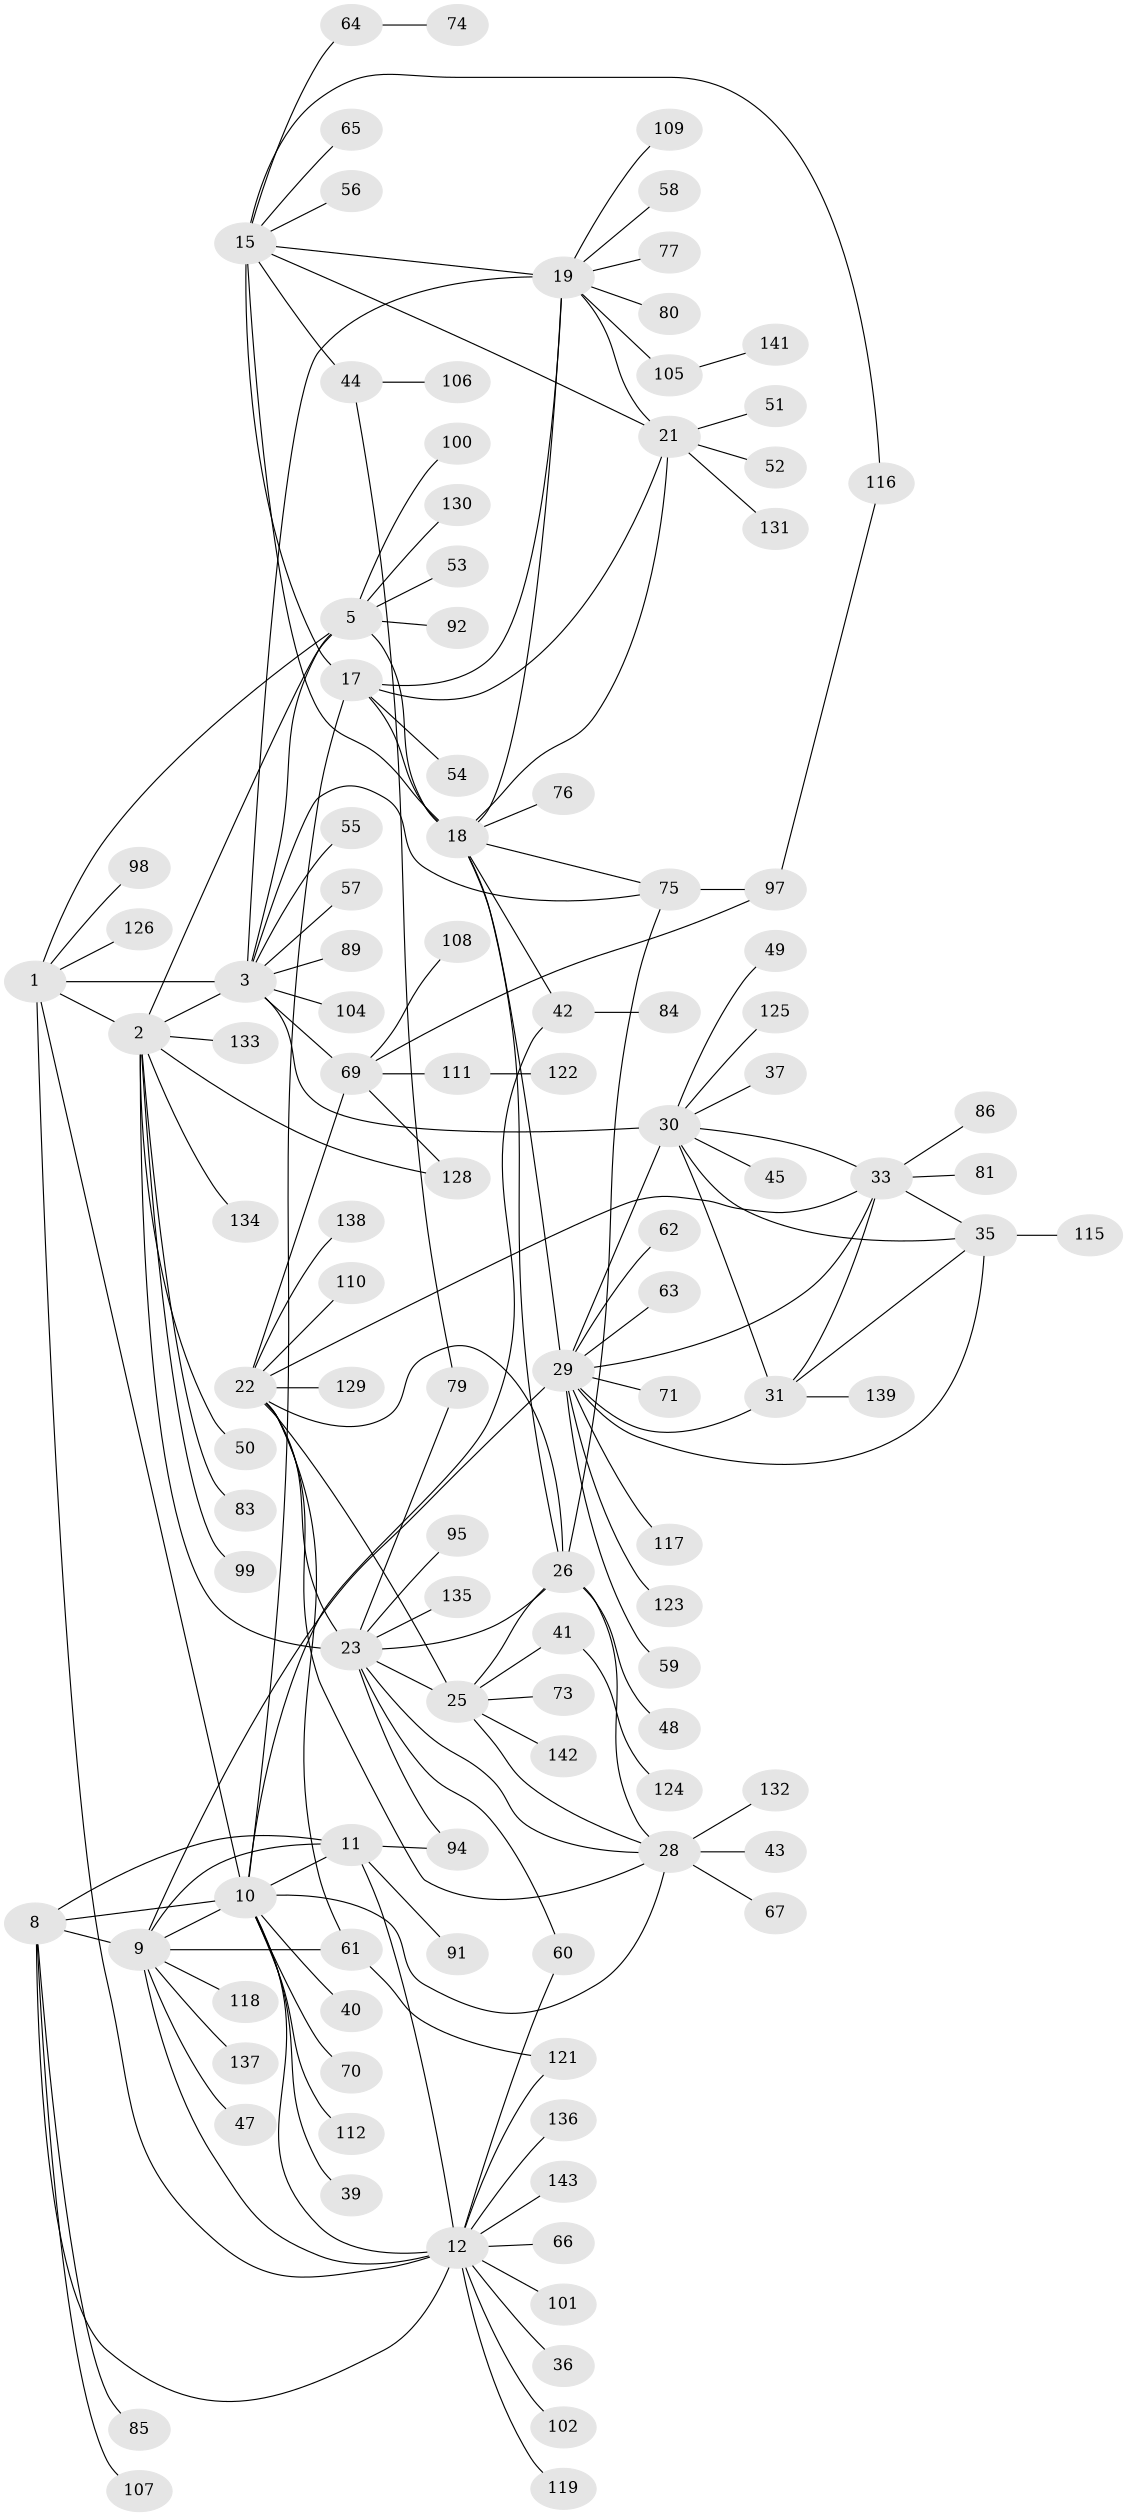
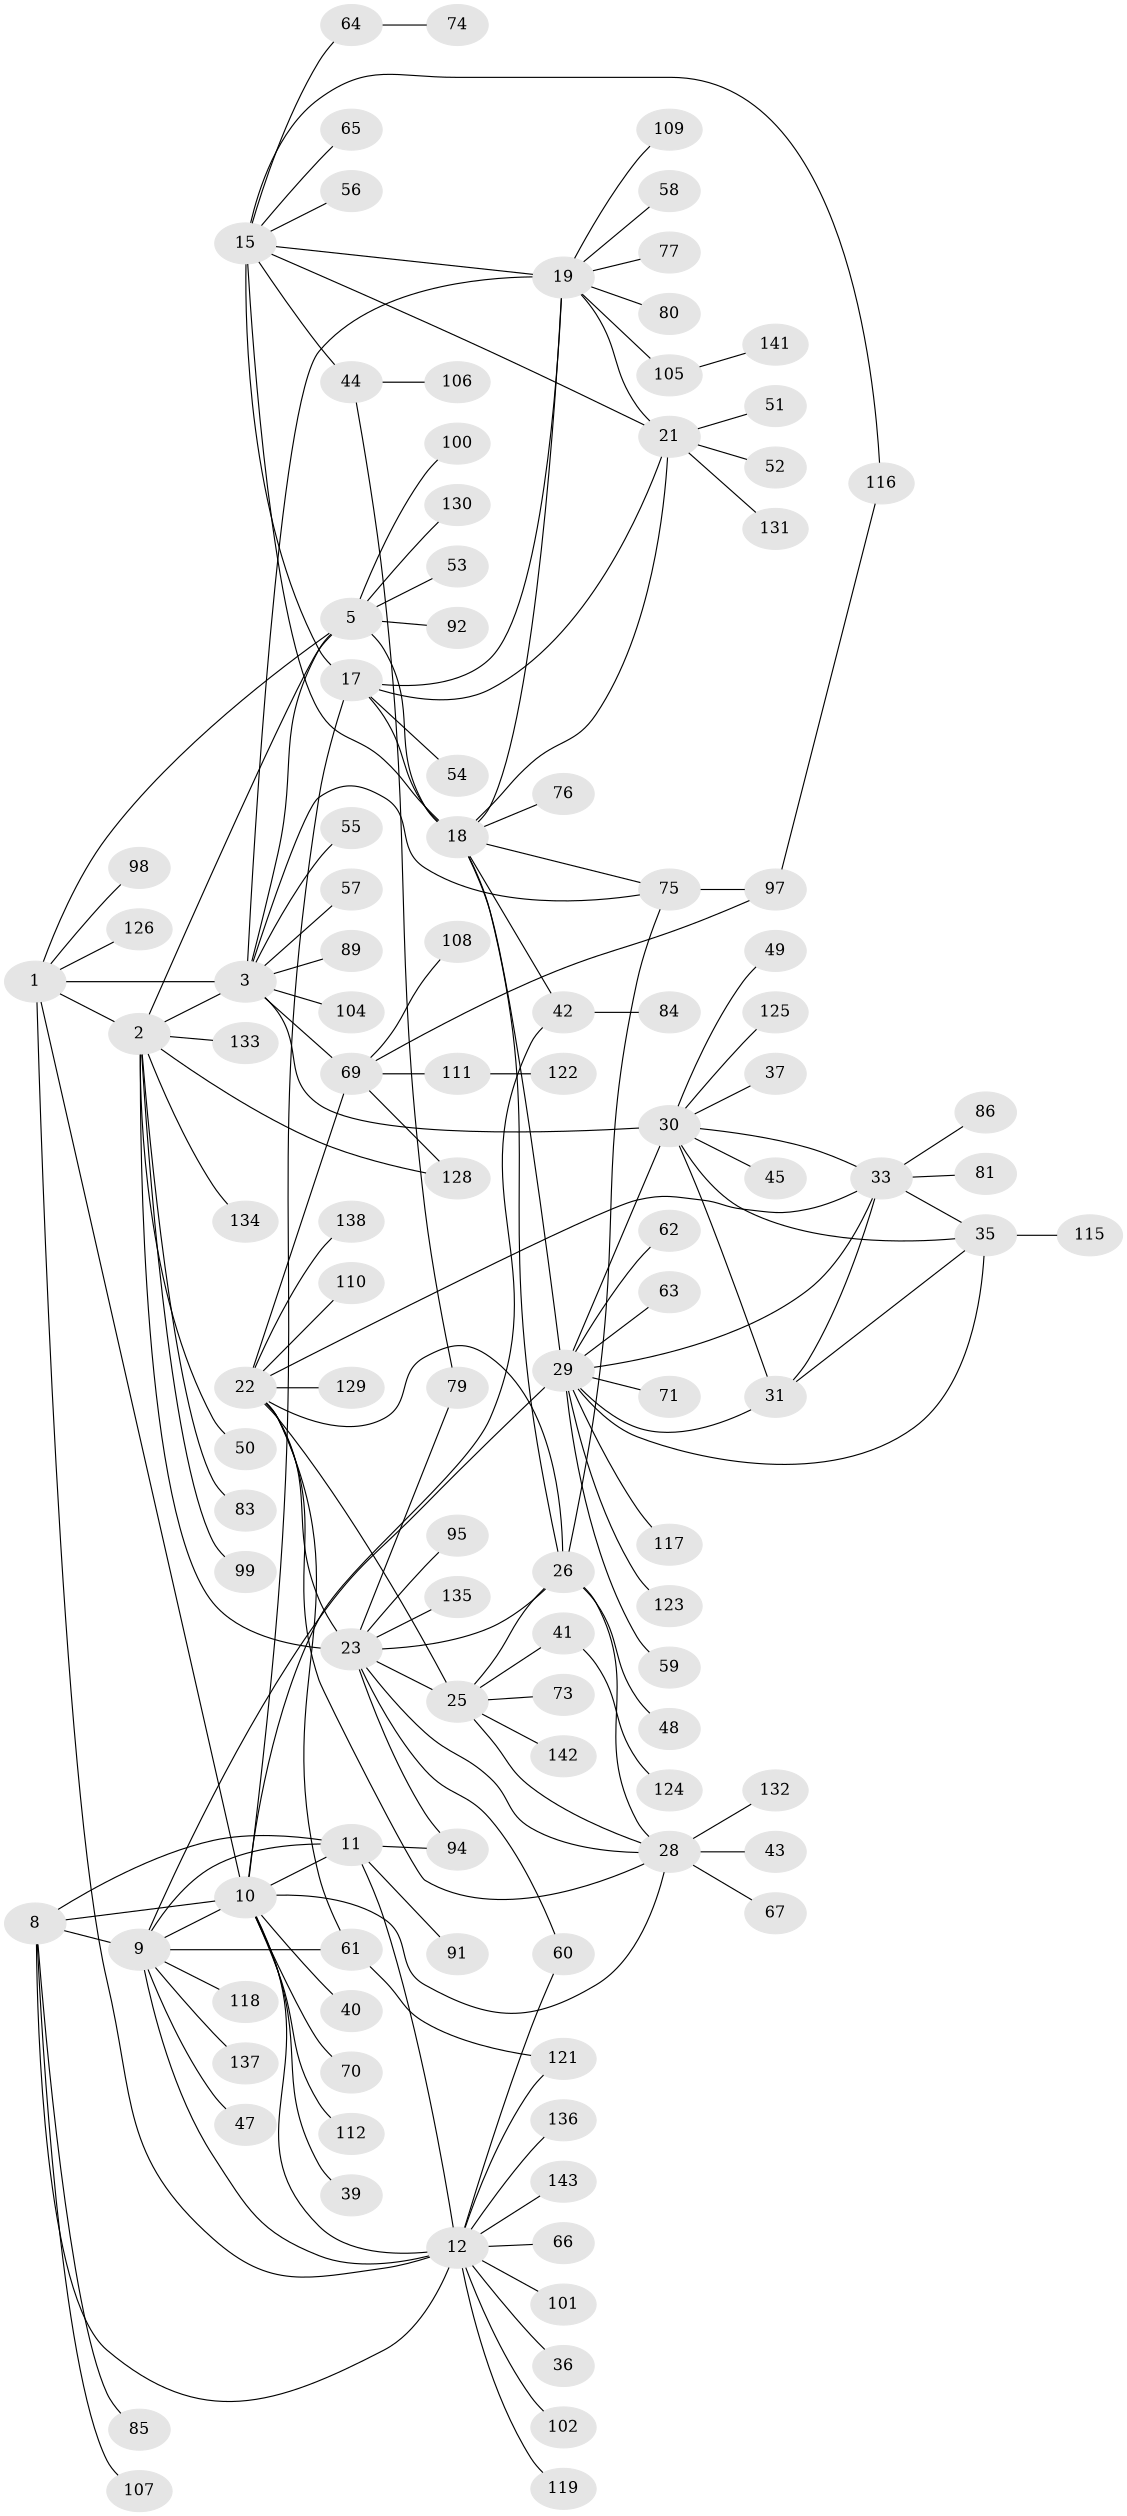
(882, 1397) -> none
